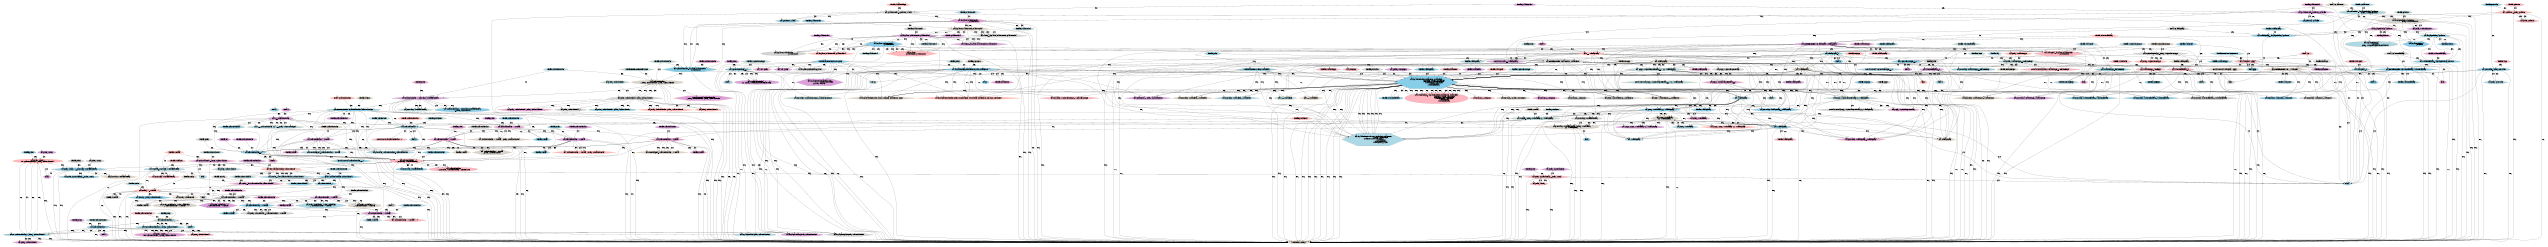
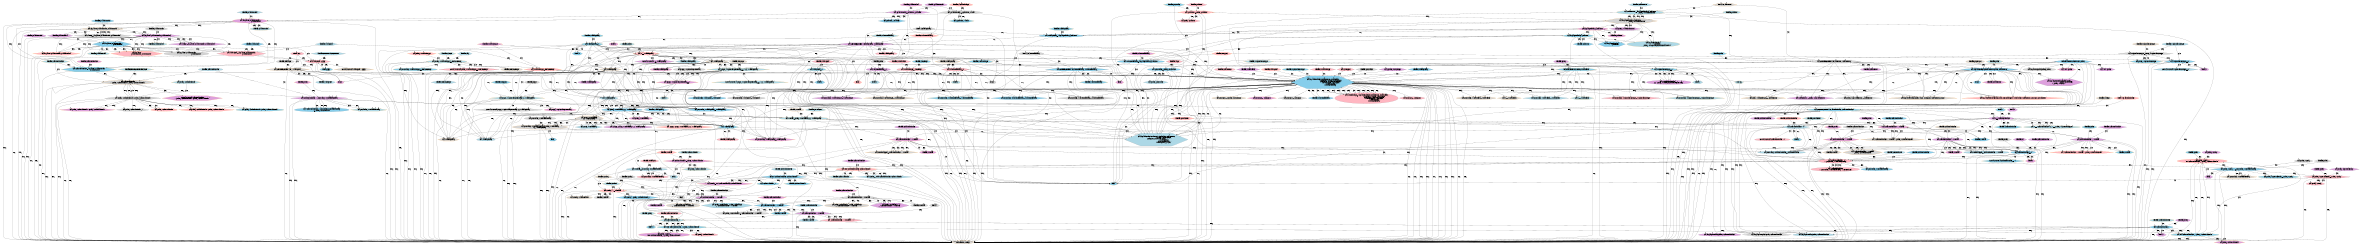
none -> (615, 52)
(2150, 62) -> (2146, 62)
(2113, 70) -> (543, 70)
(2150, 76) -> none
(388, 124) -> (1896, 121)
(732, 241) -> none
